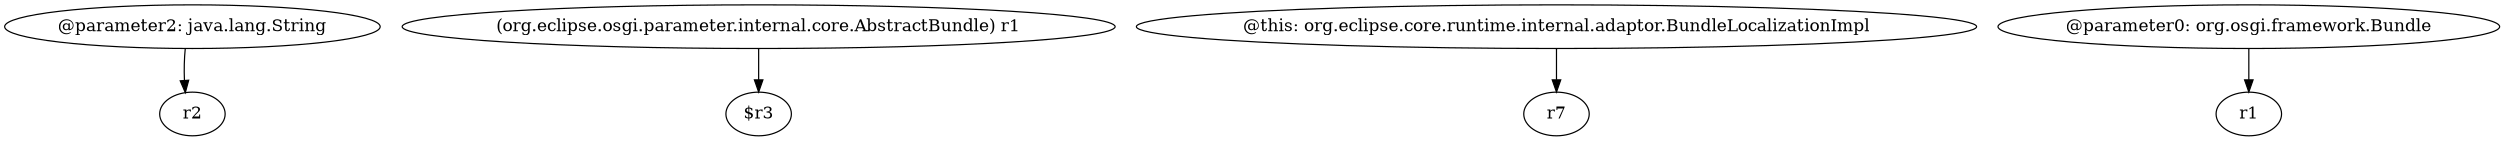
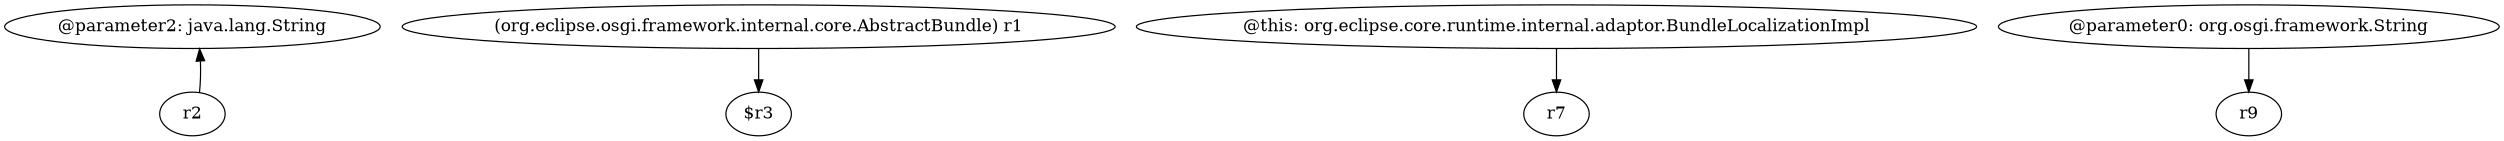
(759, 27) -> (759, 27)
(2249, 27) -> (2249, 27)
(184, 65) -> (201, 77)
(2249, 114) -> (2249, 114)
